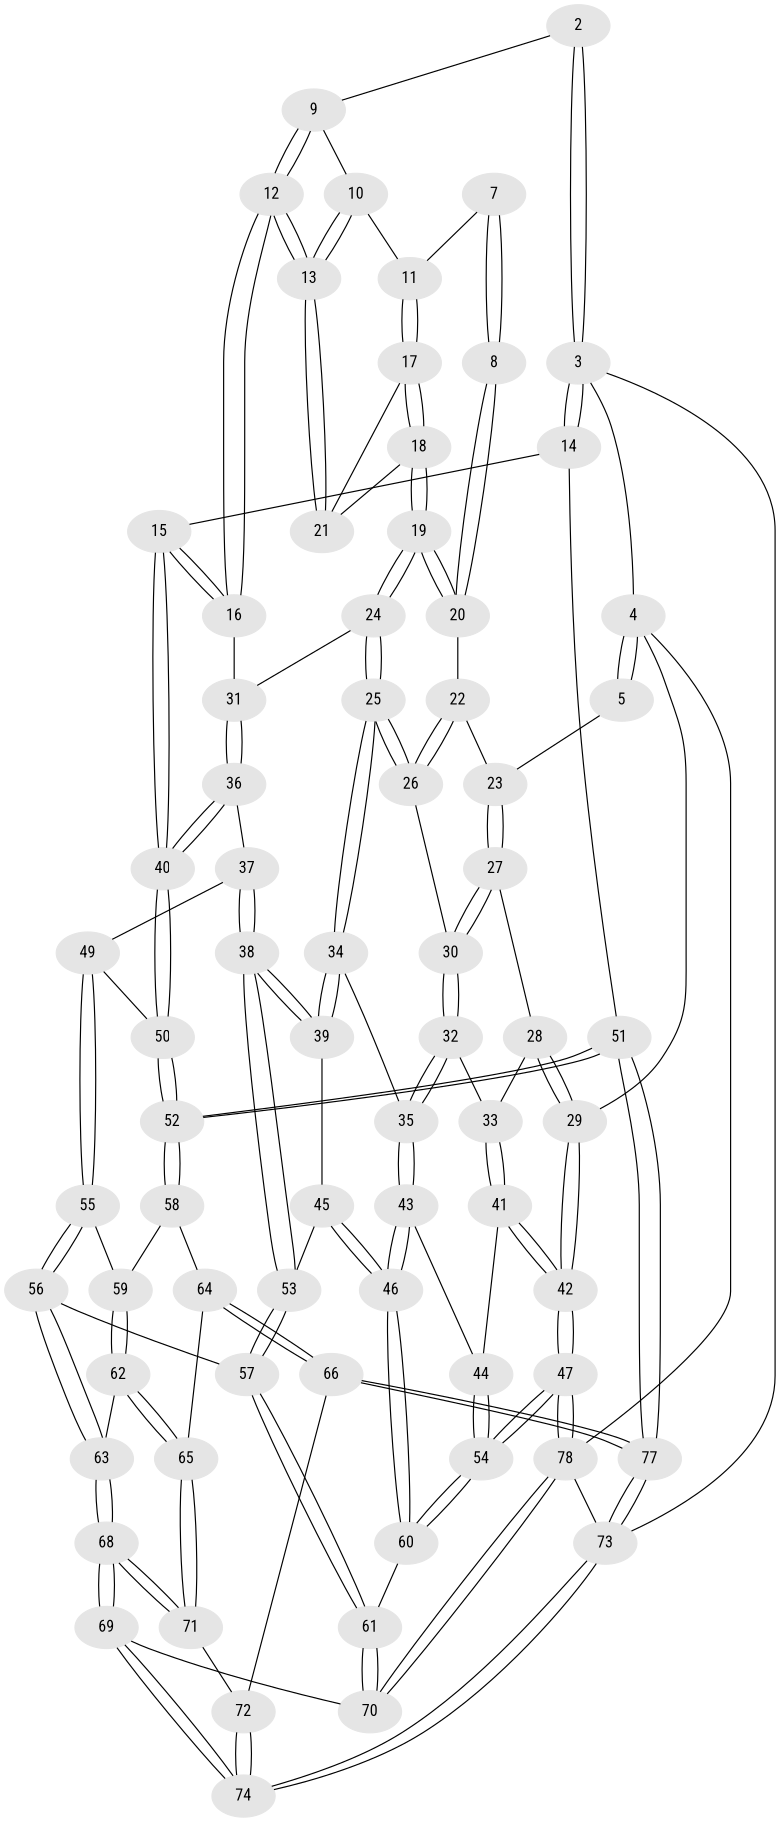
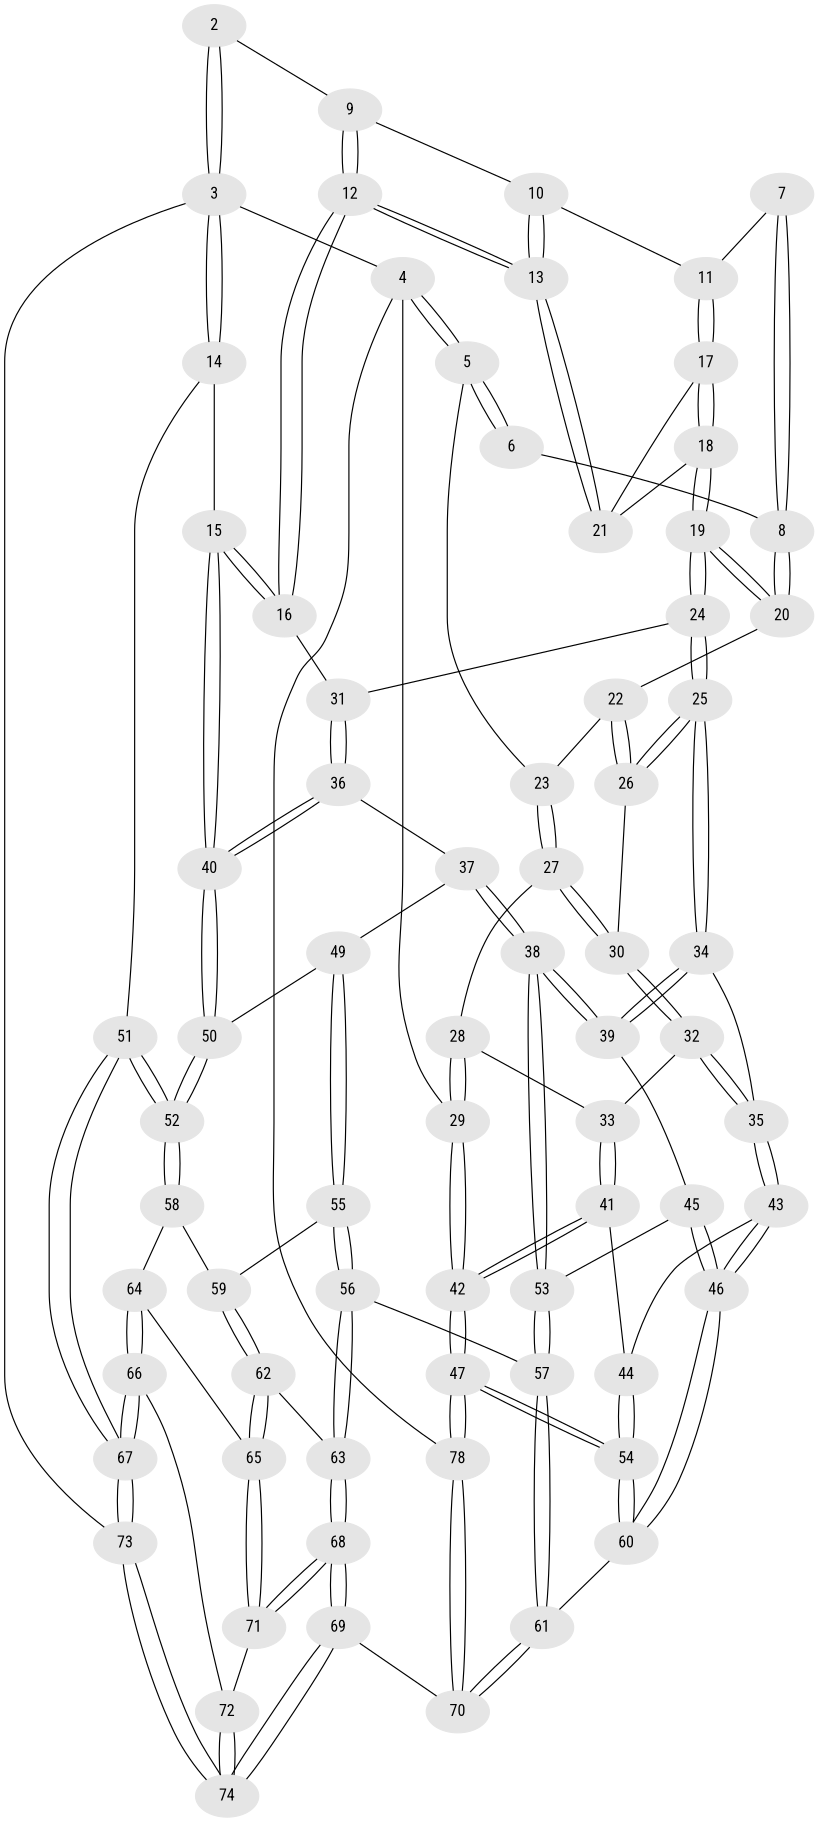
none -> (512, 447)
(650, 1459) -> (125, 1459)
(585, 1501) -> none
